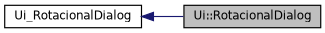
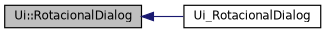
(169, 17) -> (169, 17)
